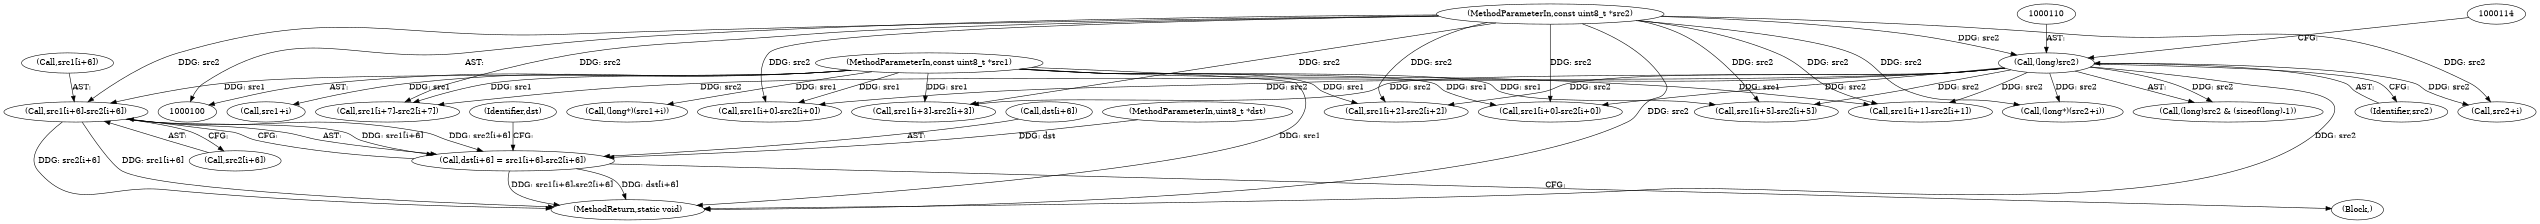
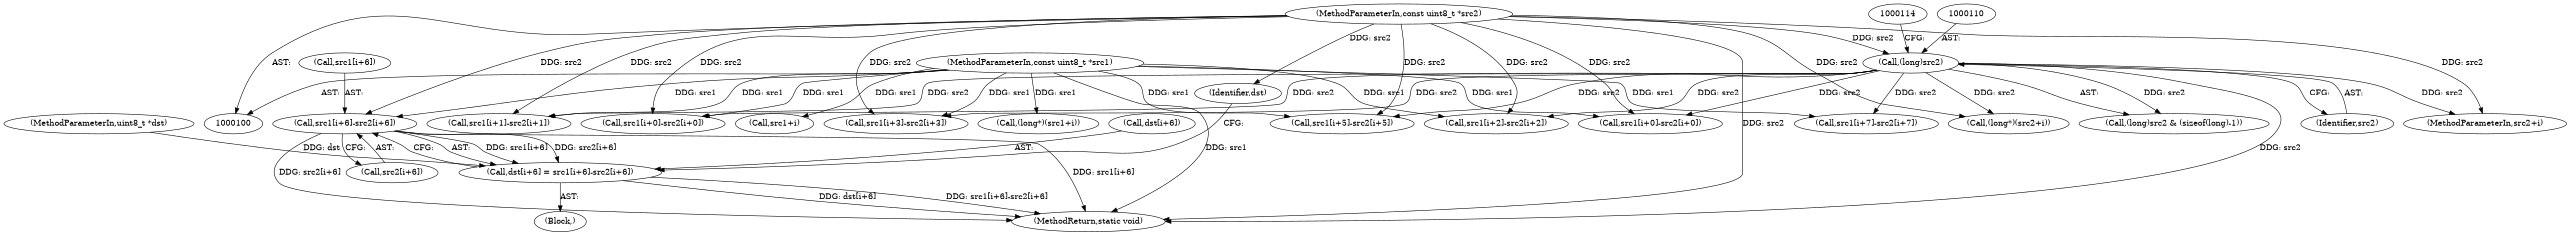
(921, 28) -> (1316, 51)
(2497, 112) -> (2485, 124)
(1557, 185) -> (571, 197)
